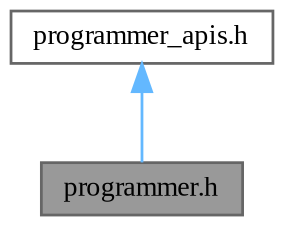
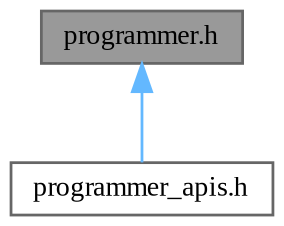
(142, 127) -> (142, 127)
